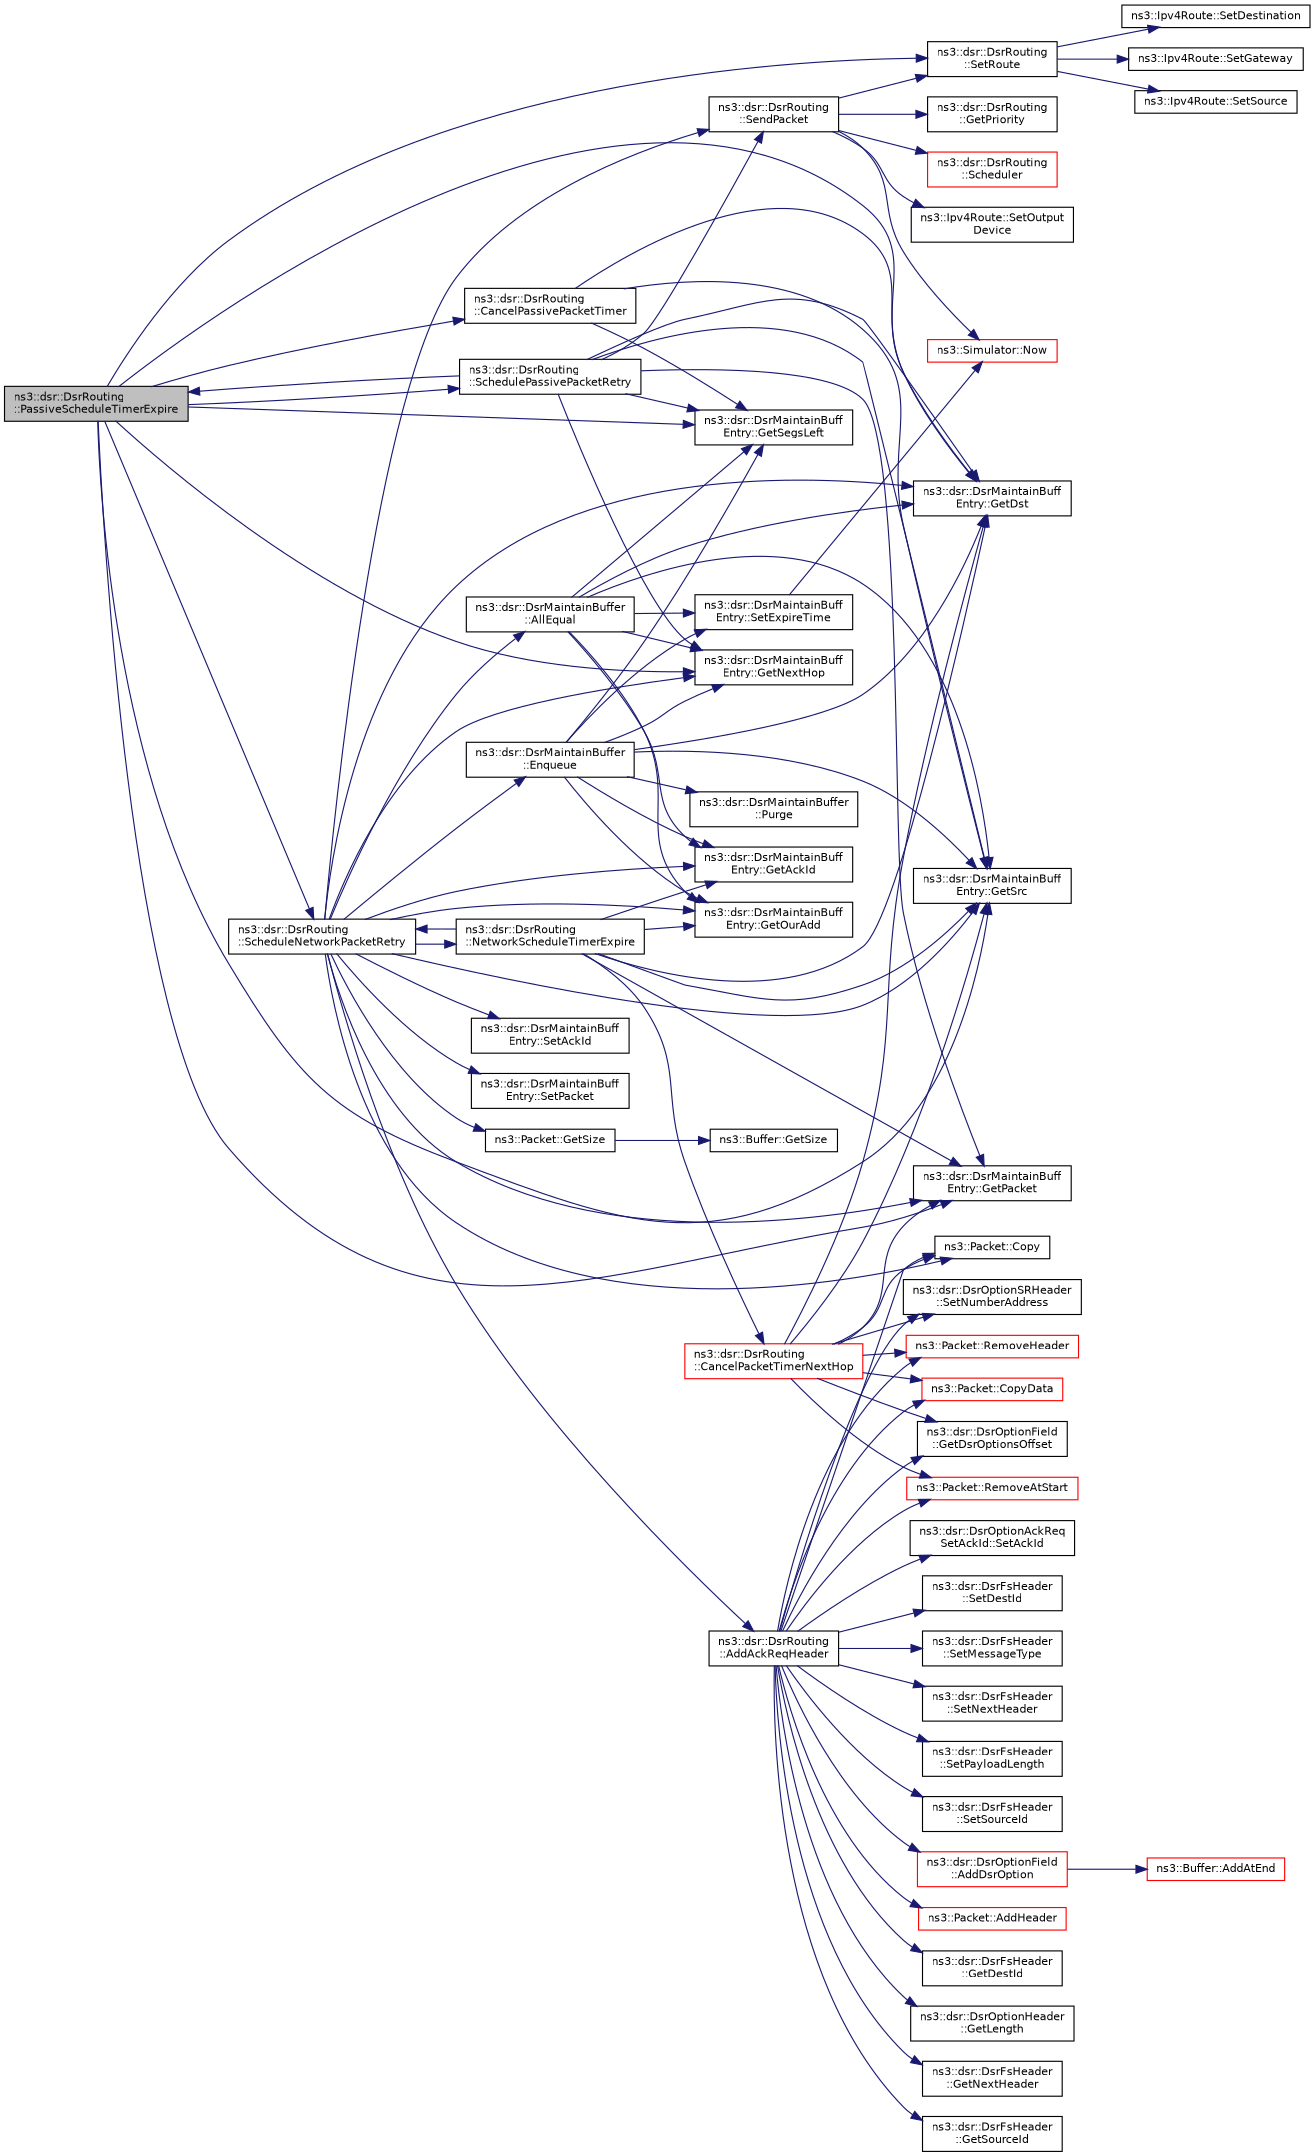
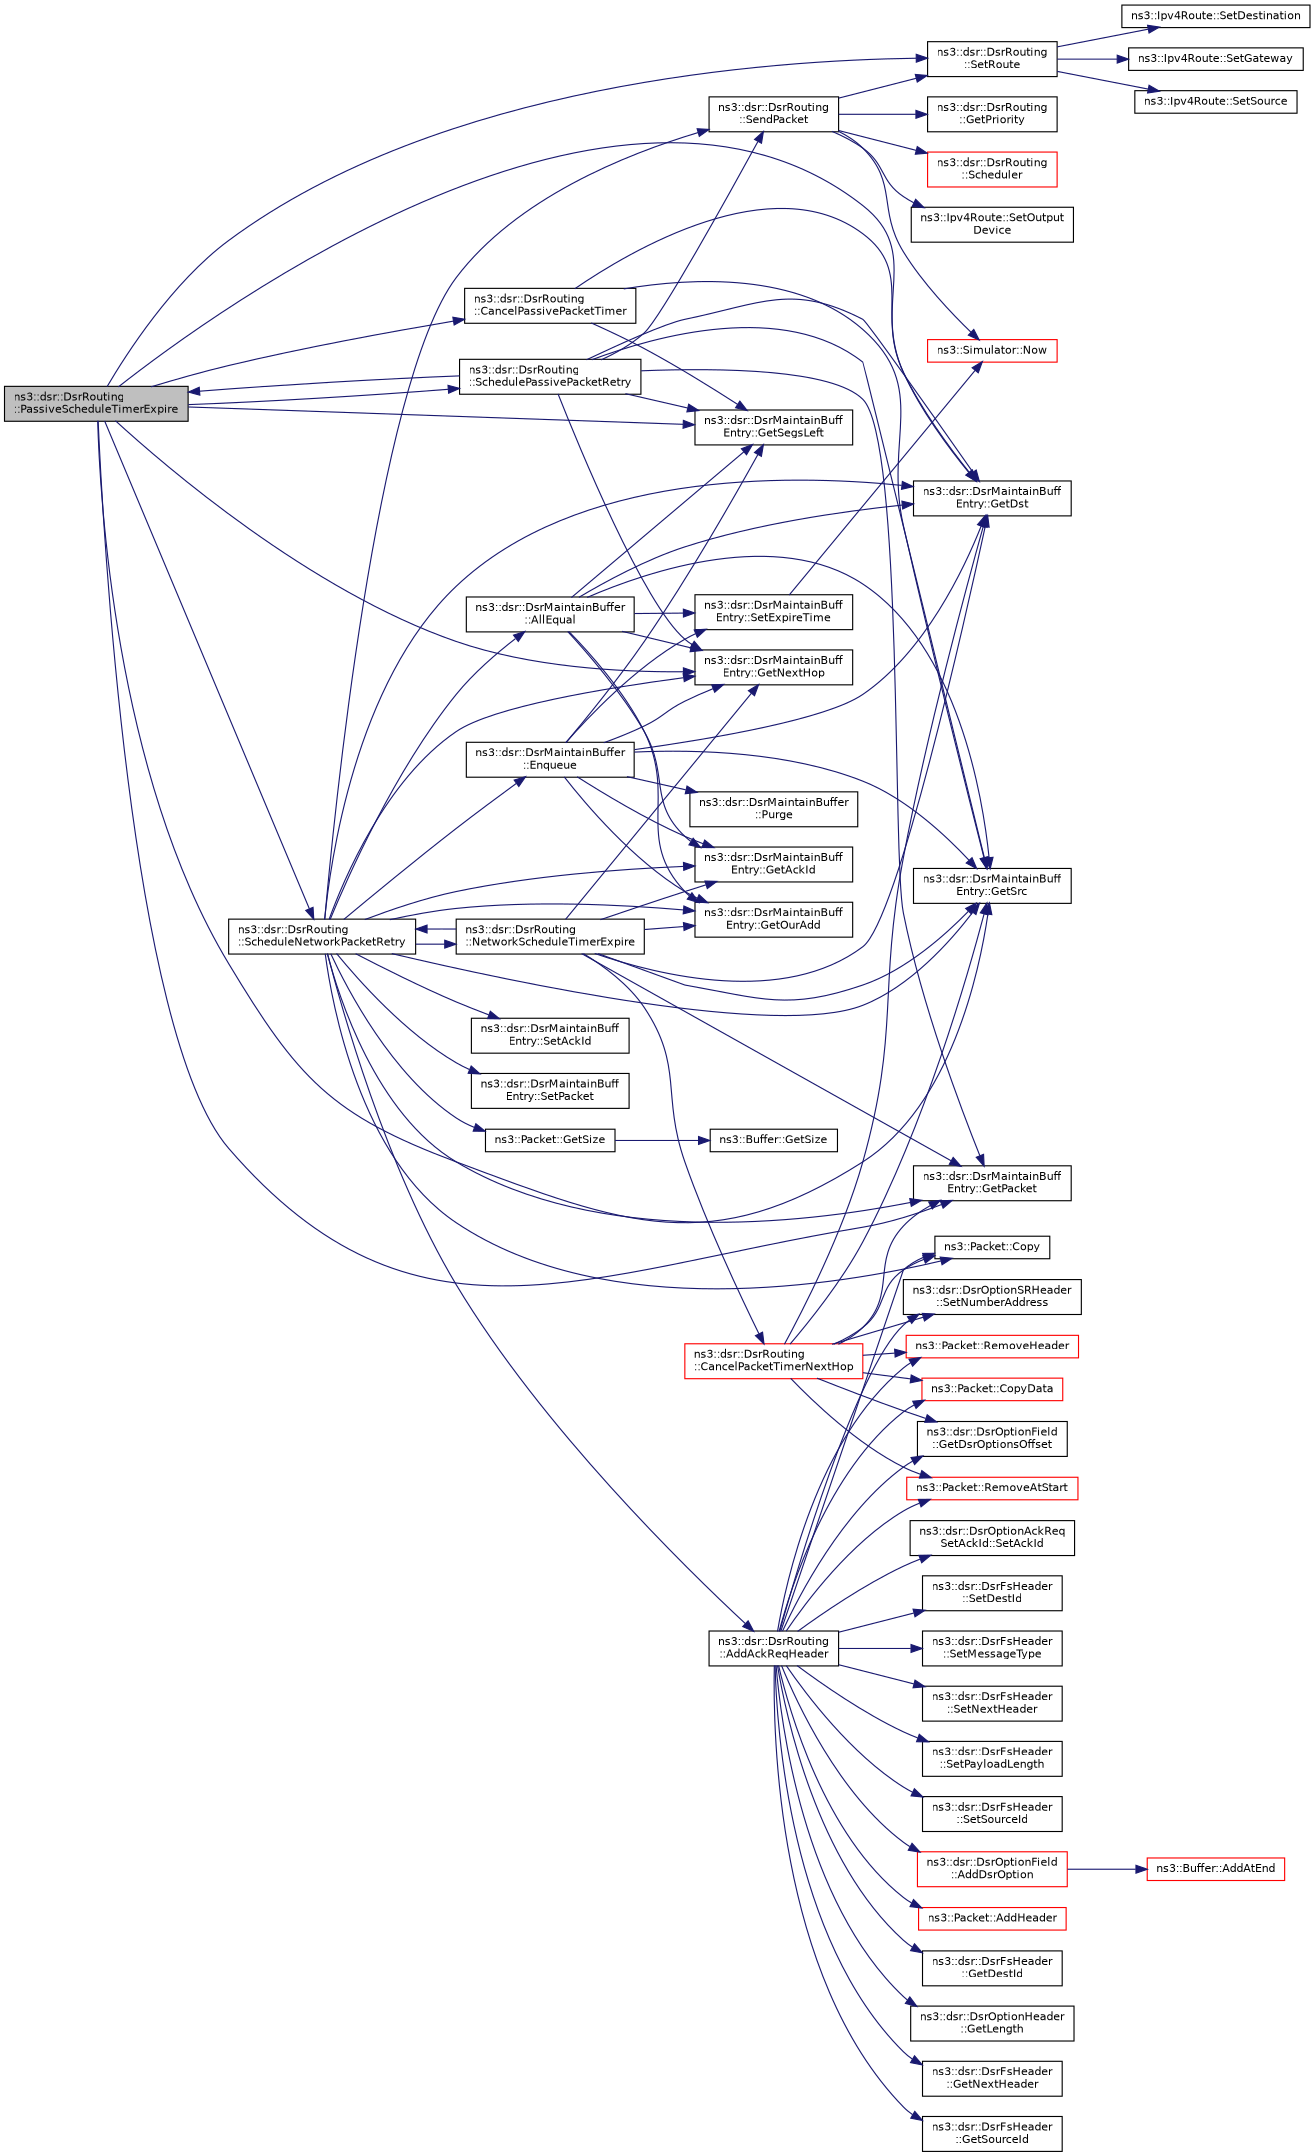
none -> (640, 829)
